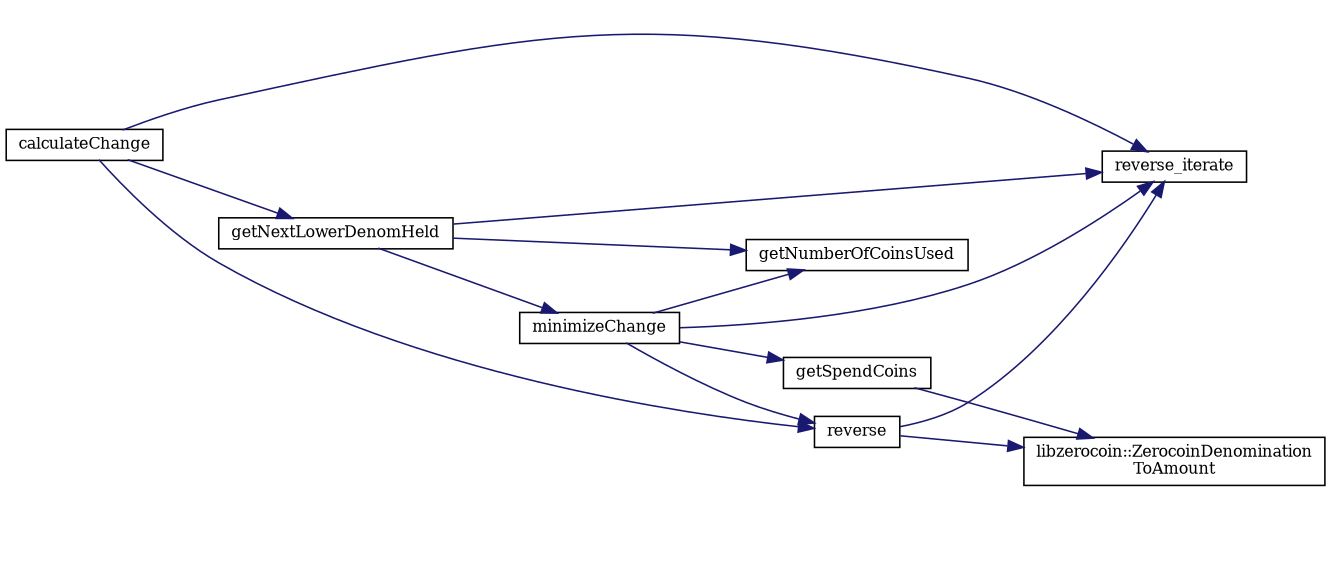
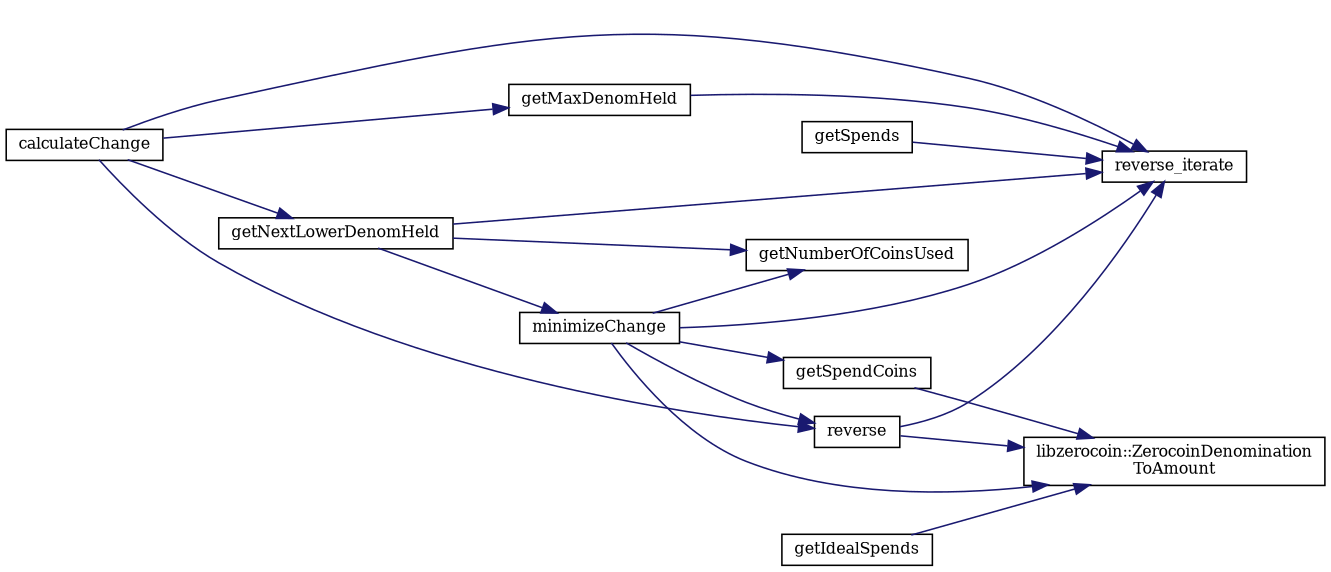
none -> (600, 100)
none -> (857, 137)
none -> (798, 477)
none -> (857, 550)
